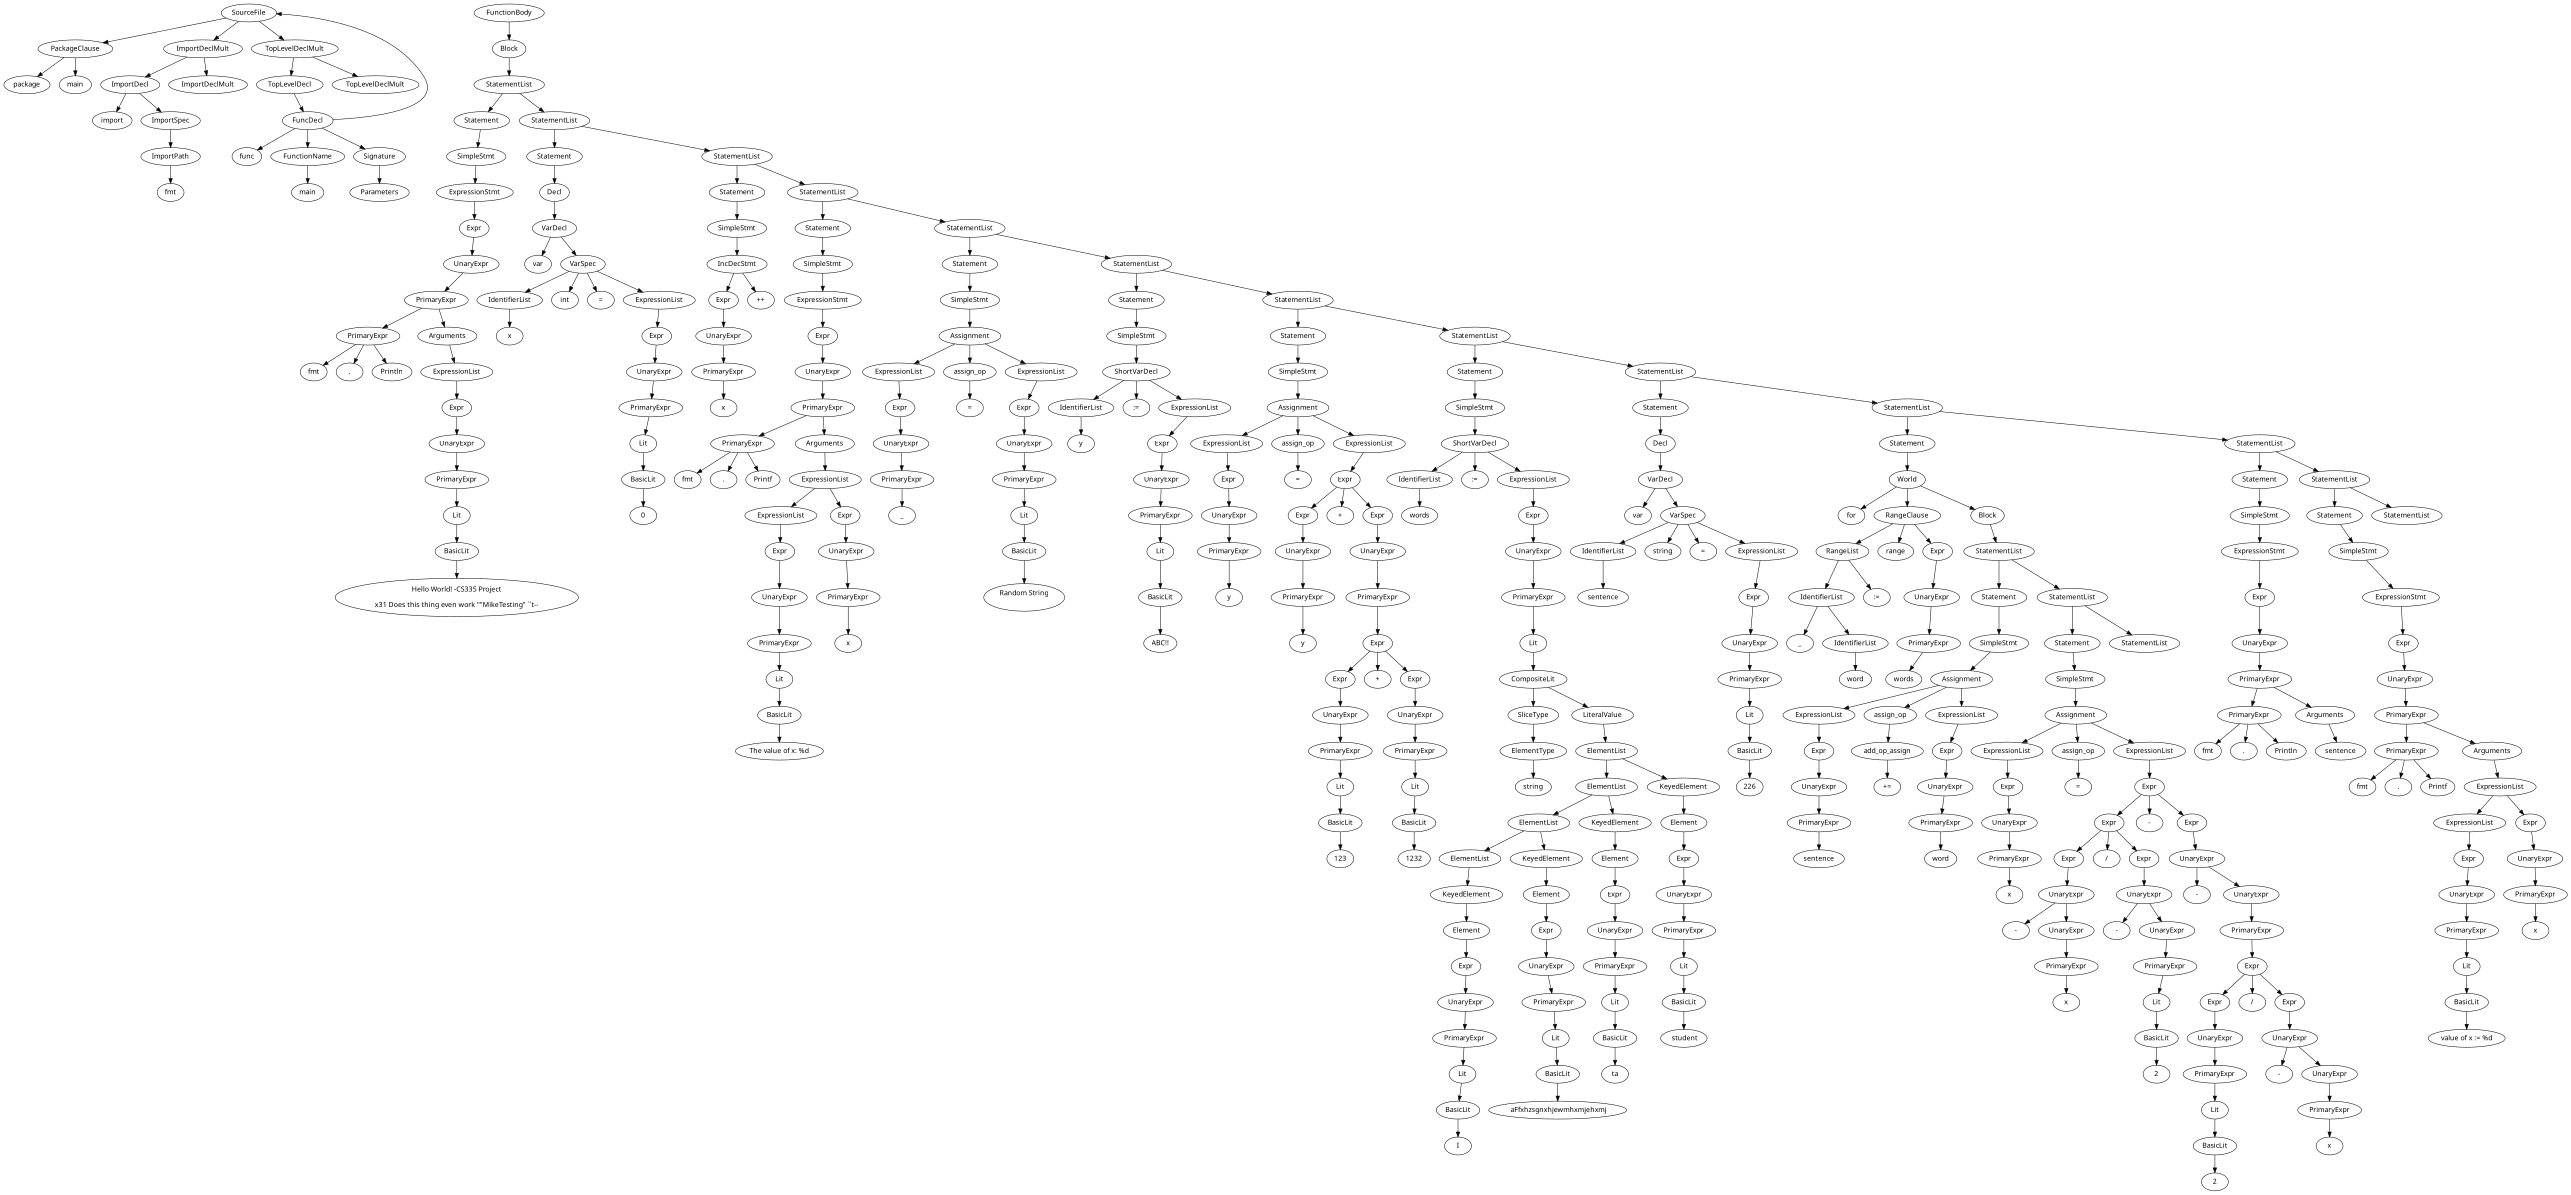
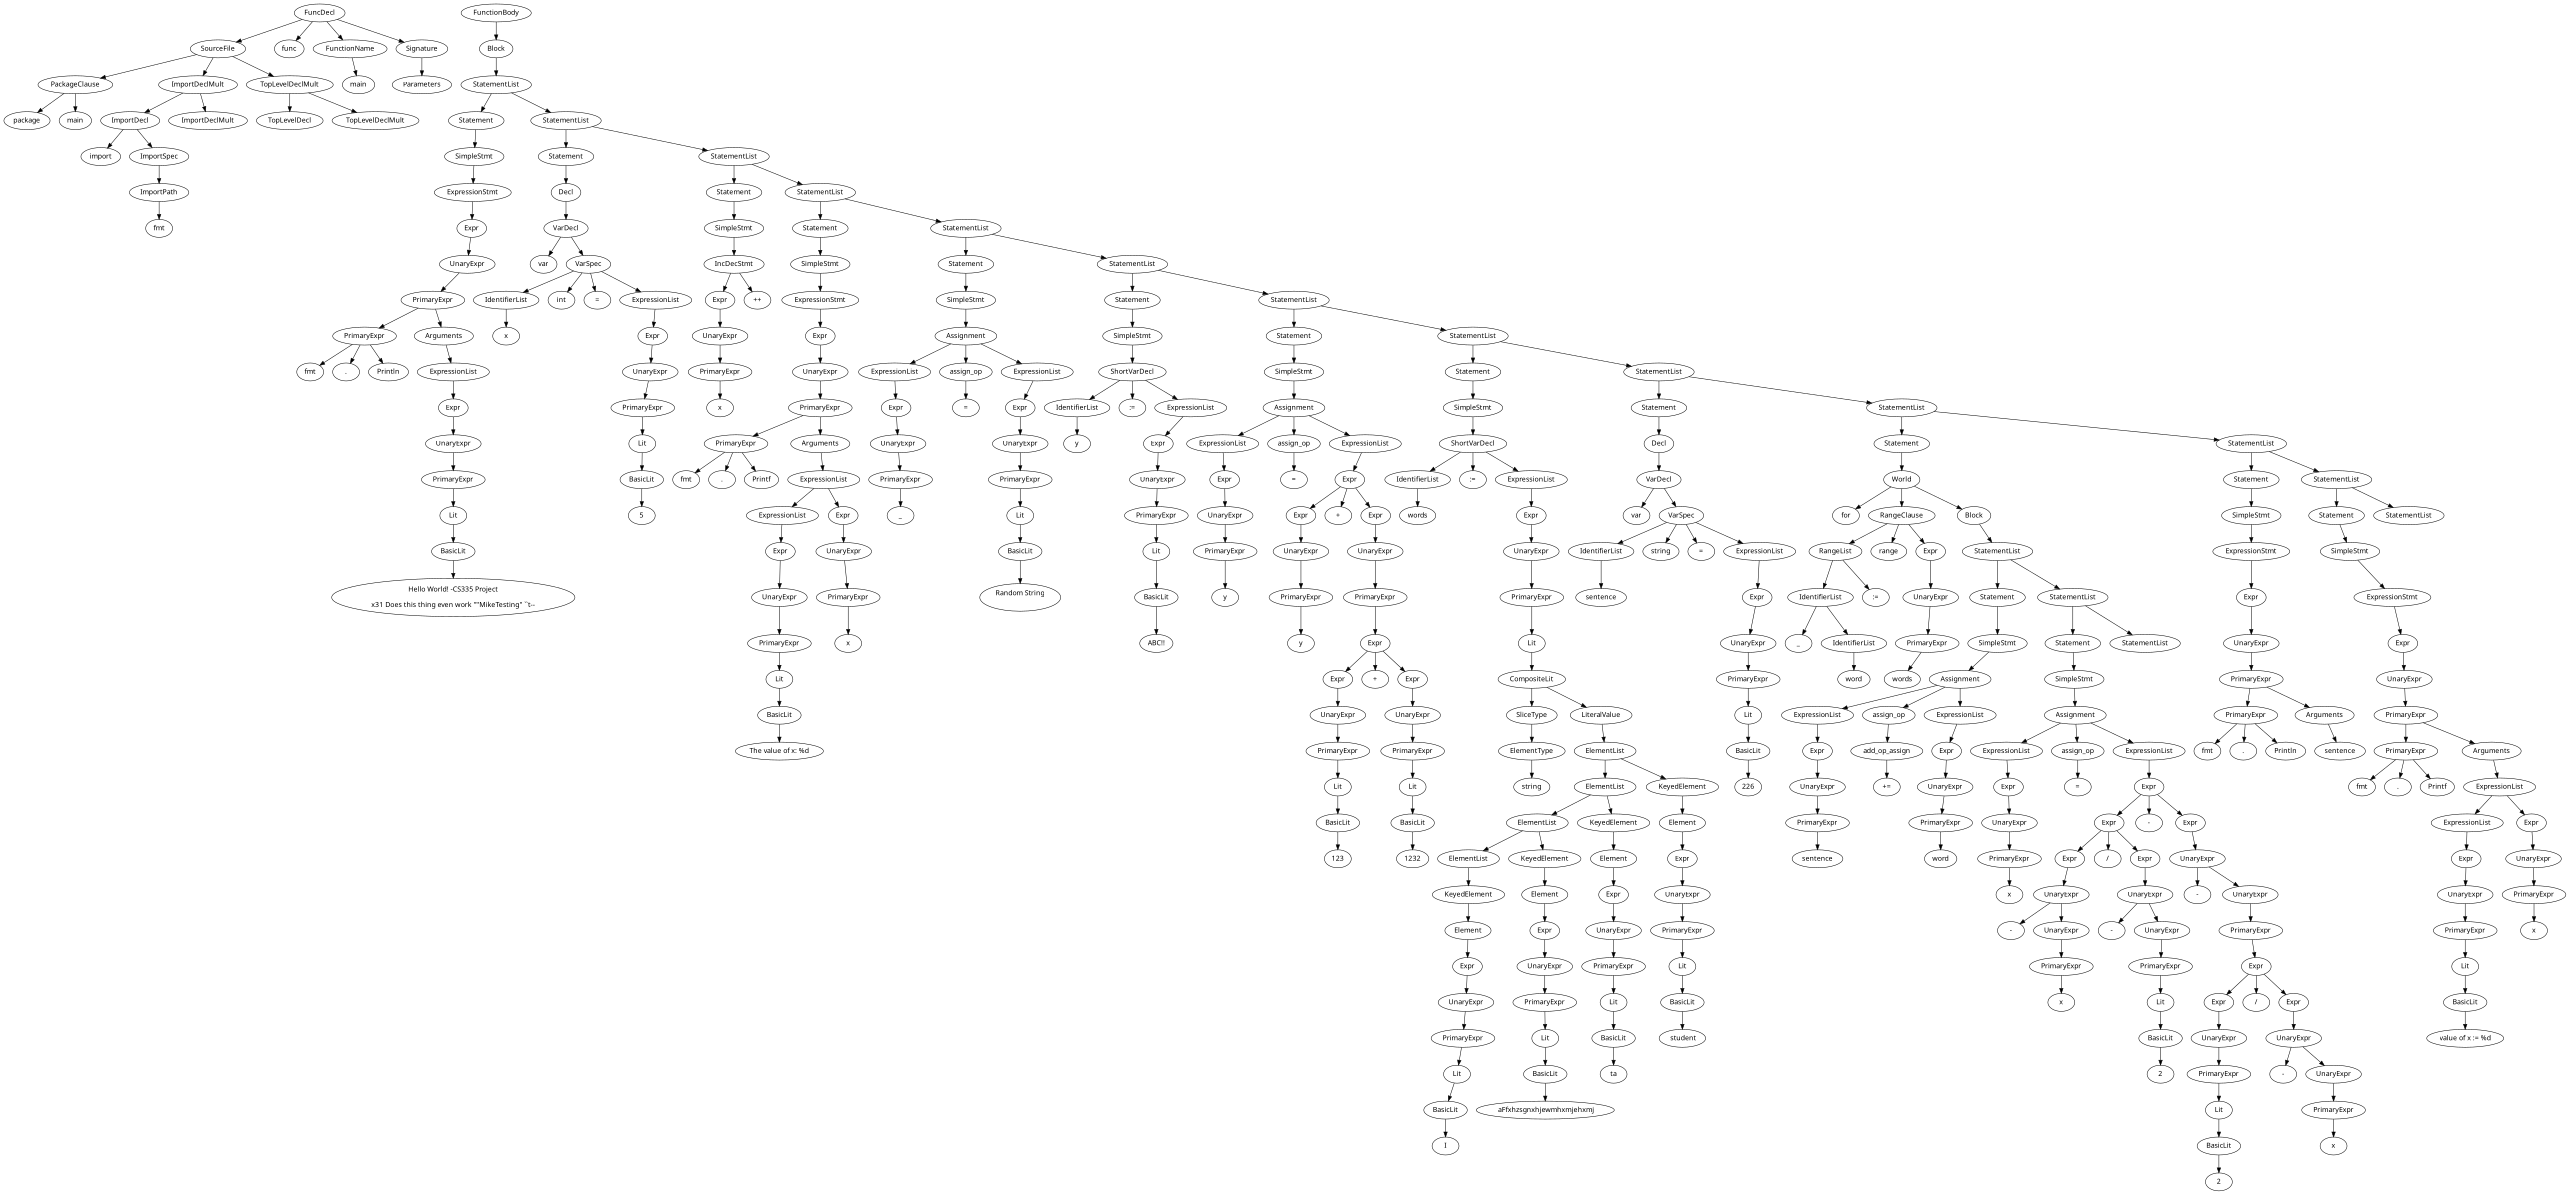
(298, 101) -> none
(643, 516) -> (642, 516)
